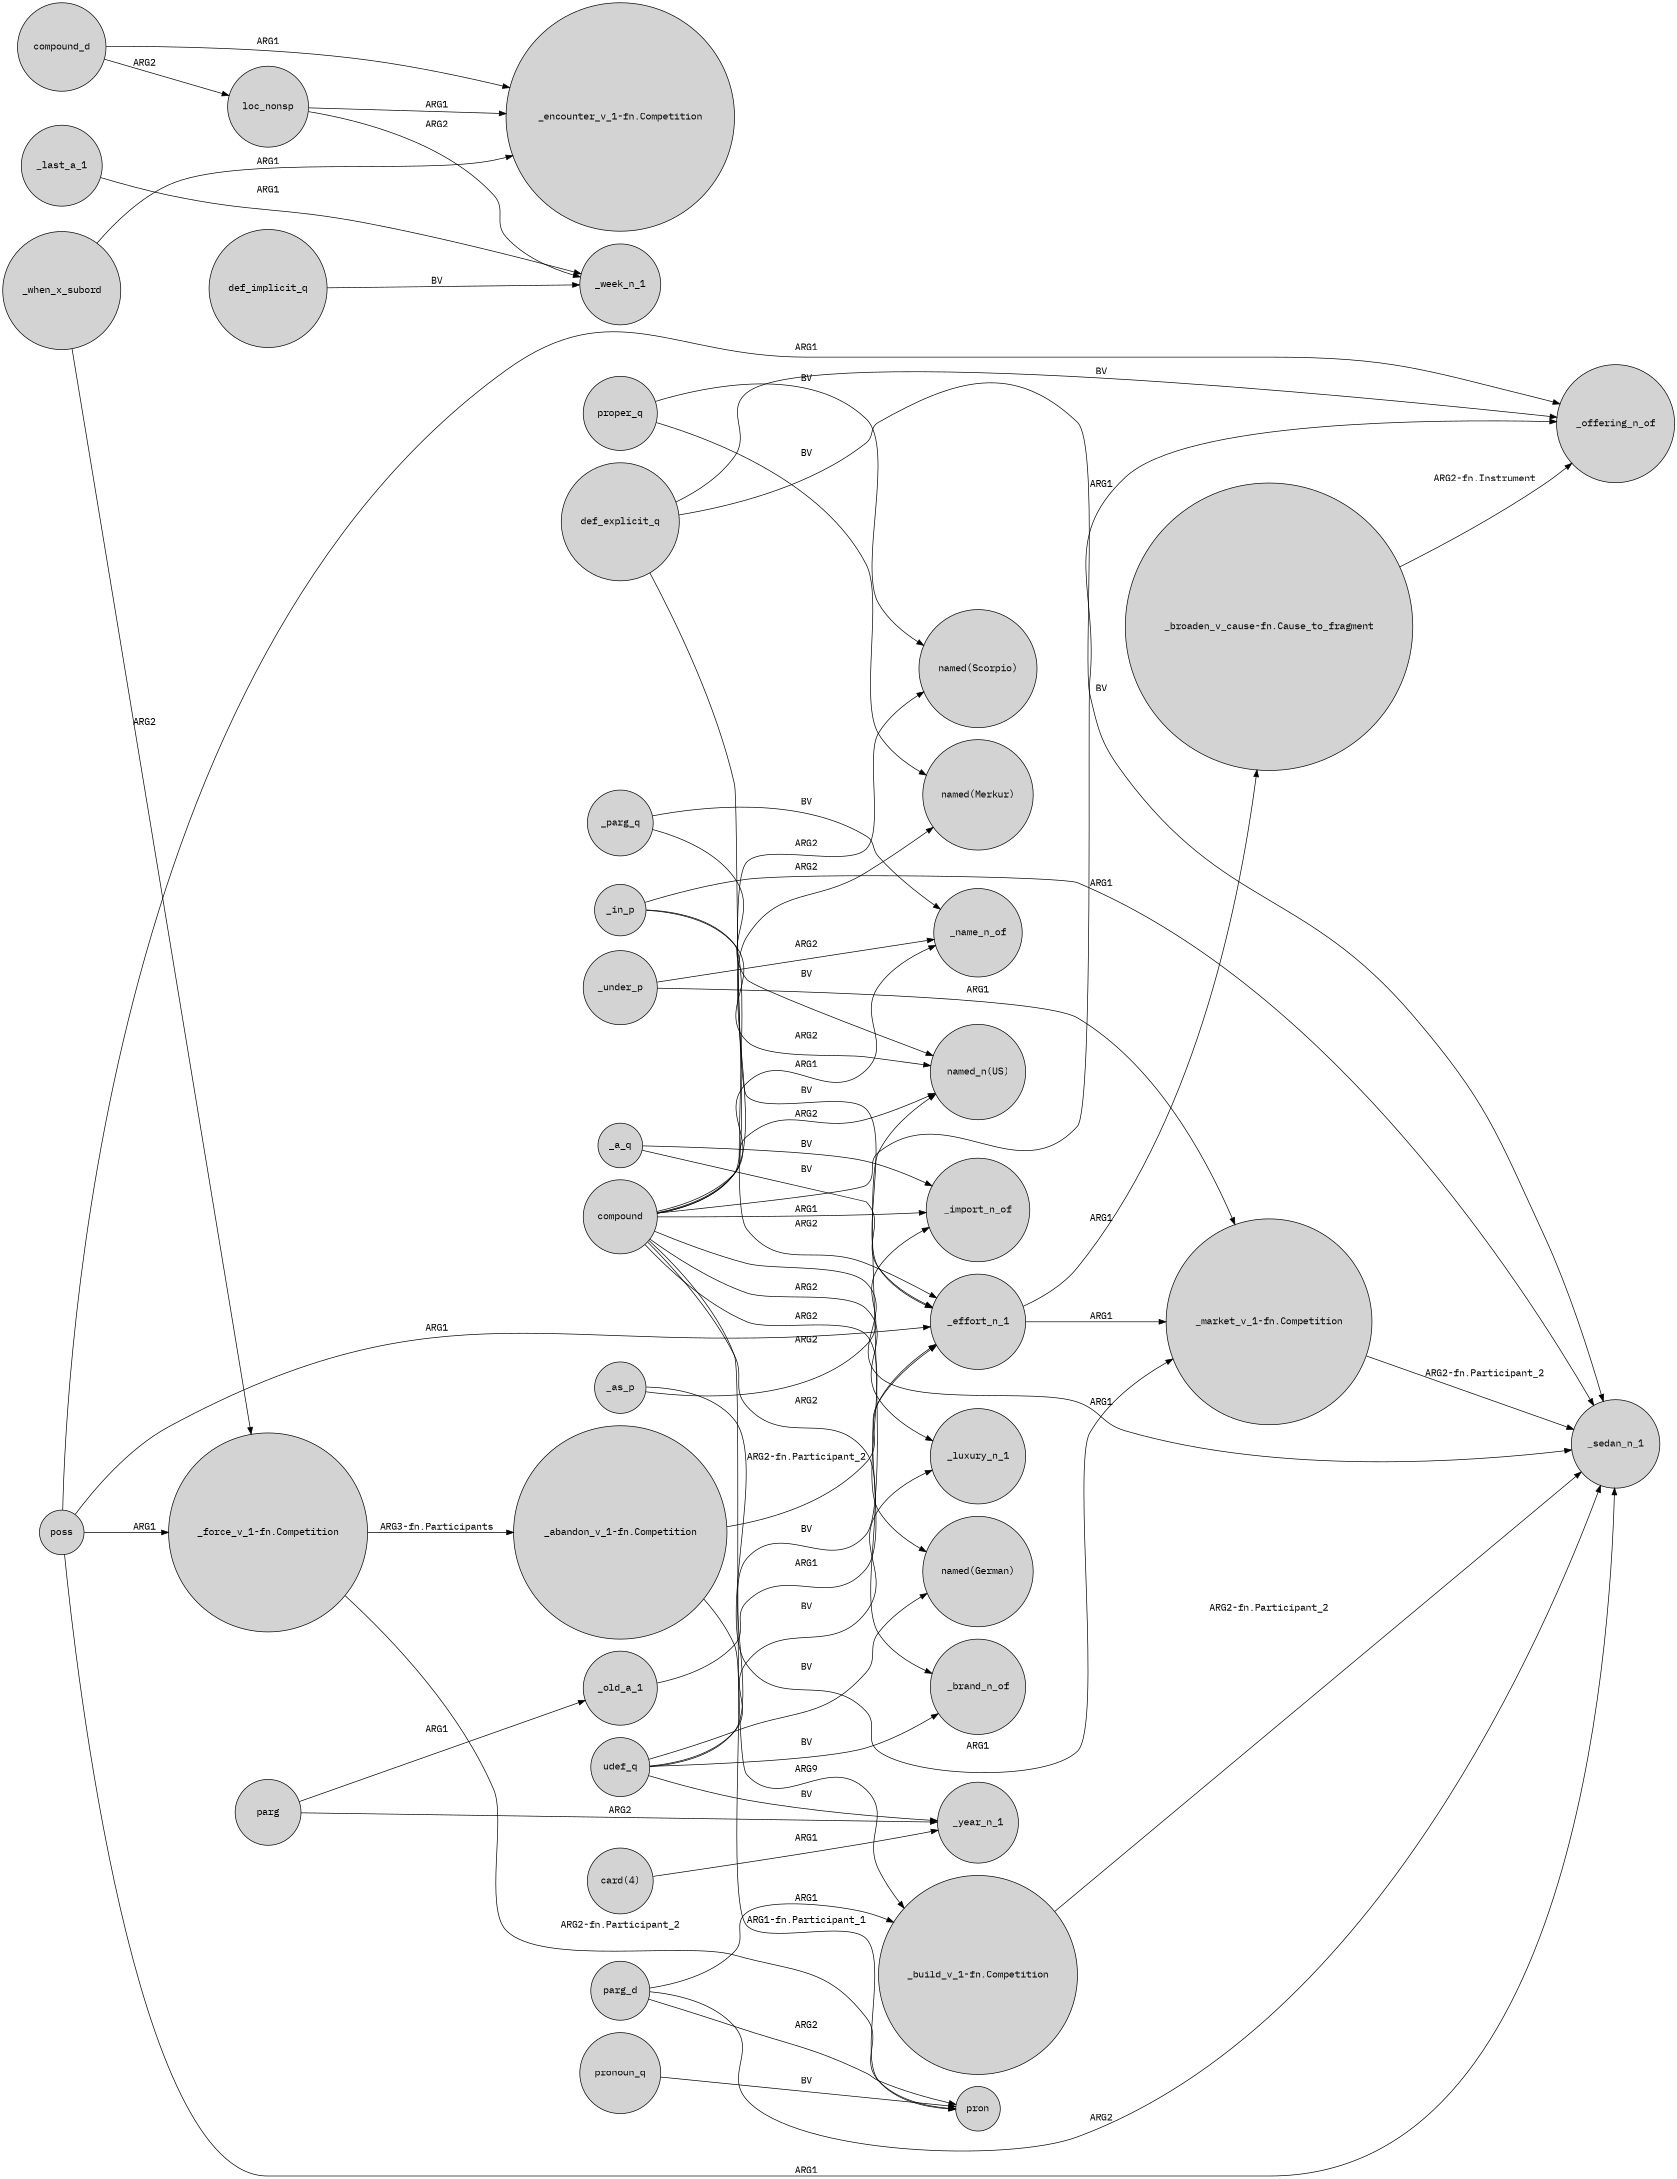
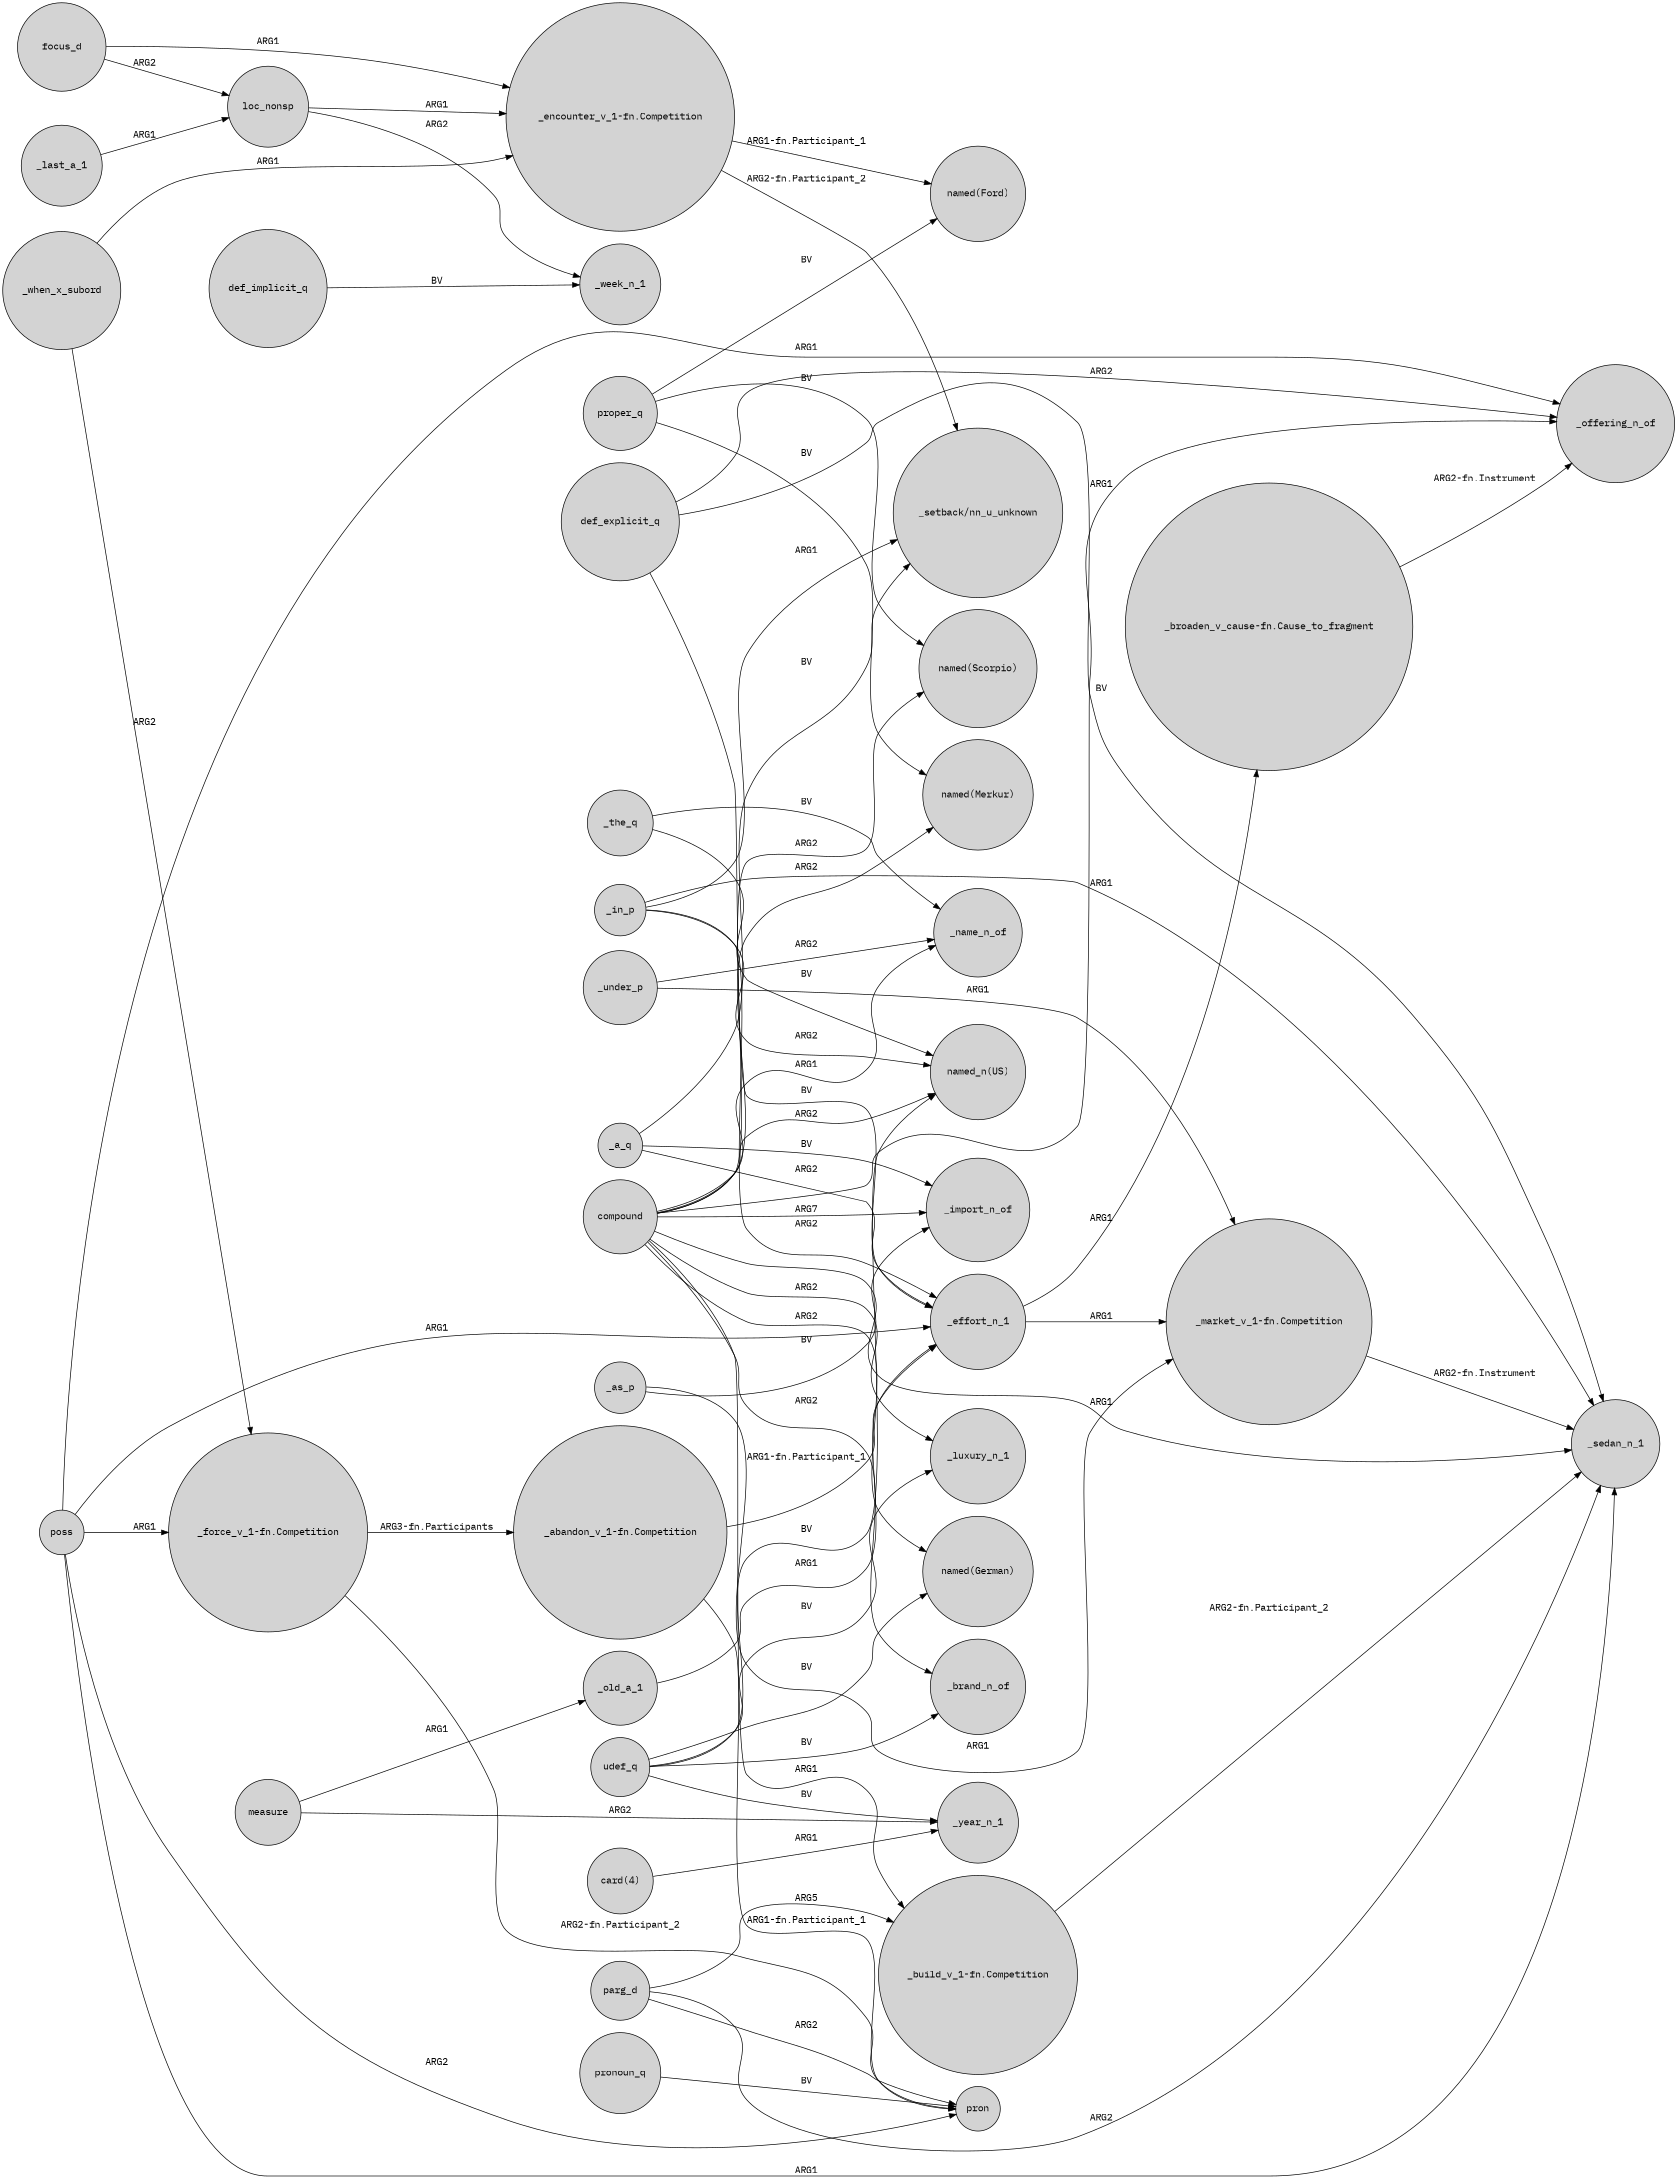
(62, 47) -> (62, 47)
none -> (978, 194)
(339, 218) -> (162, 137)
(1101, 372) -> (1101, 372)
none -> (978, 513)
(620, 823) -> (620, 823)
(806, 1170) -> (806, 1170)
(806, 1210) -> (806, 1210)
(806, 1340) -> (806, 1340)
(1485, 1374) -> (1485, 1374)
(806, 1457) -> (806, 1457)
(806, 1769) -> (806, 1769)
(268, 1812) -> (268, 1812)
(806, 1898) -> (806, 1898)
none -> (365, 2057)
